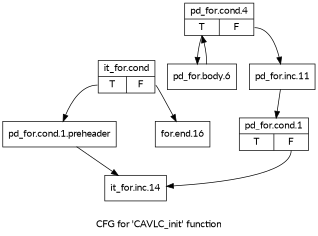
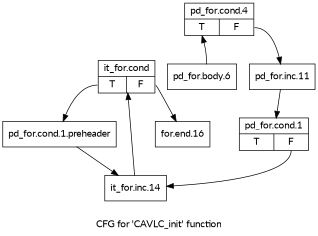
(199, 46) -> none
none -> (132, 138)
